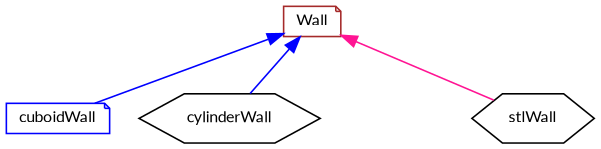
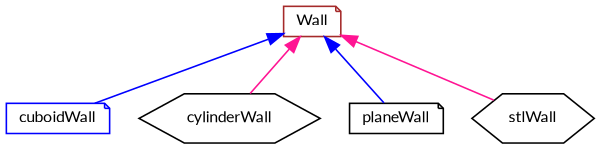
(270, 71) -> (270, 71)
none -> (396, 118)
